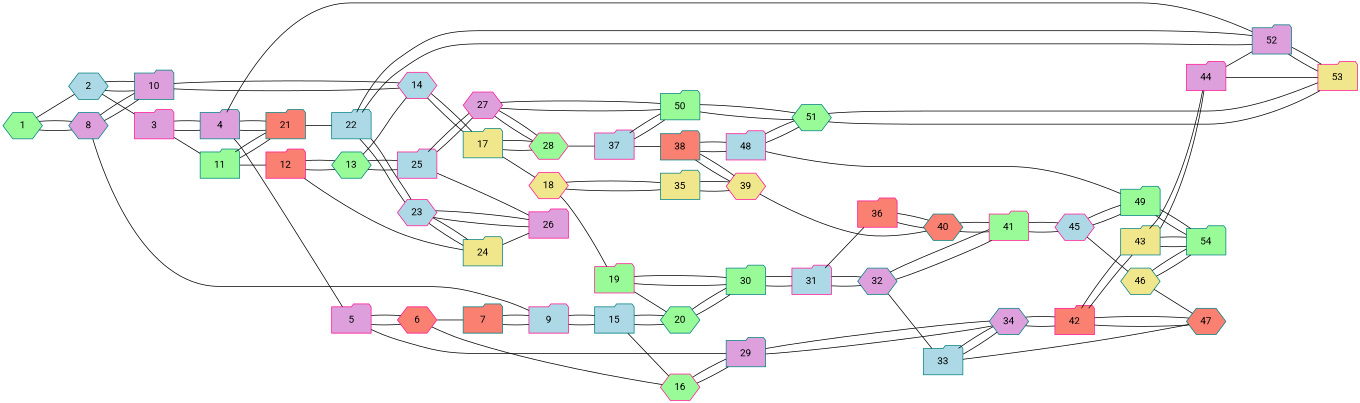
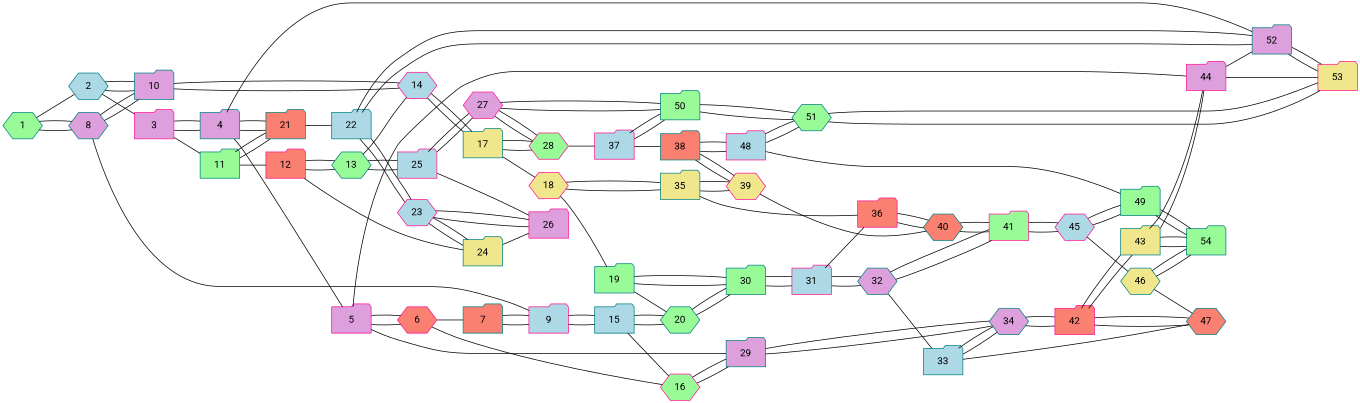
none -> (695, 72)
none -> (778, 214)
(614, 280) -> (614, 280)
